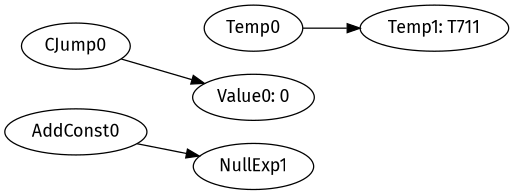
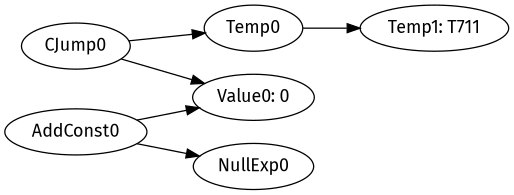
none -> (160, 38)
none -> (162, 115)
(253, 166) -> (253, 166)
